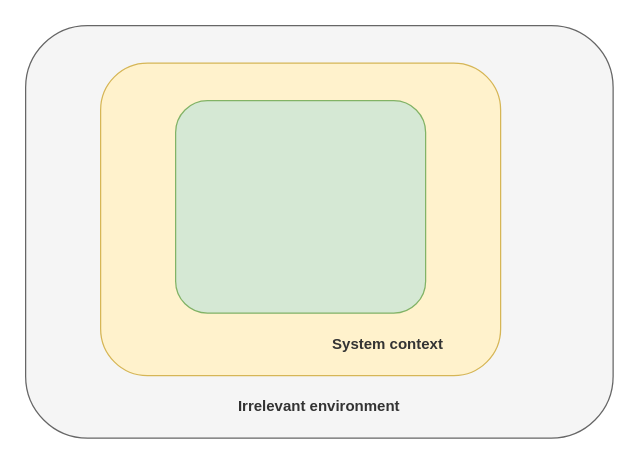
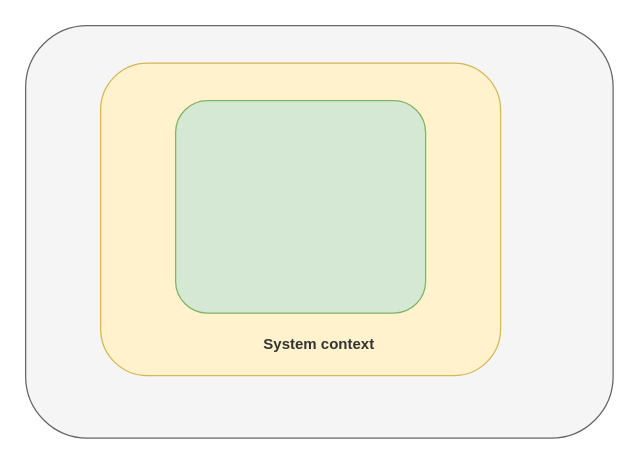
(388, 344) -> (319, 344)
(319, 407) -> none
